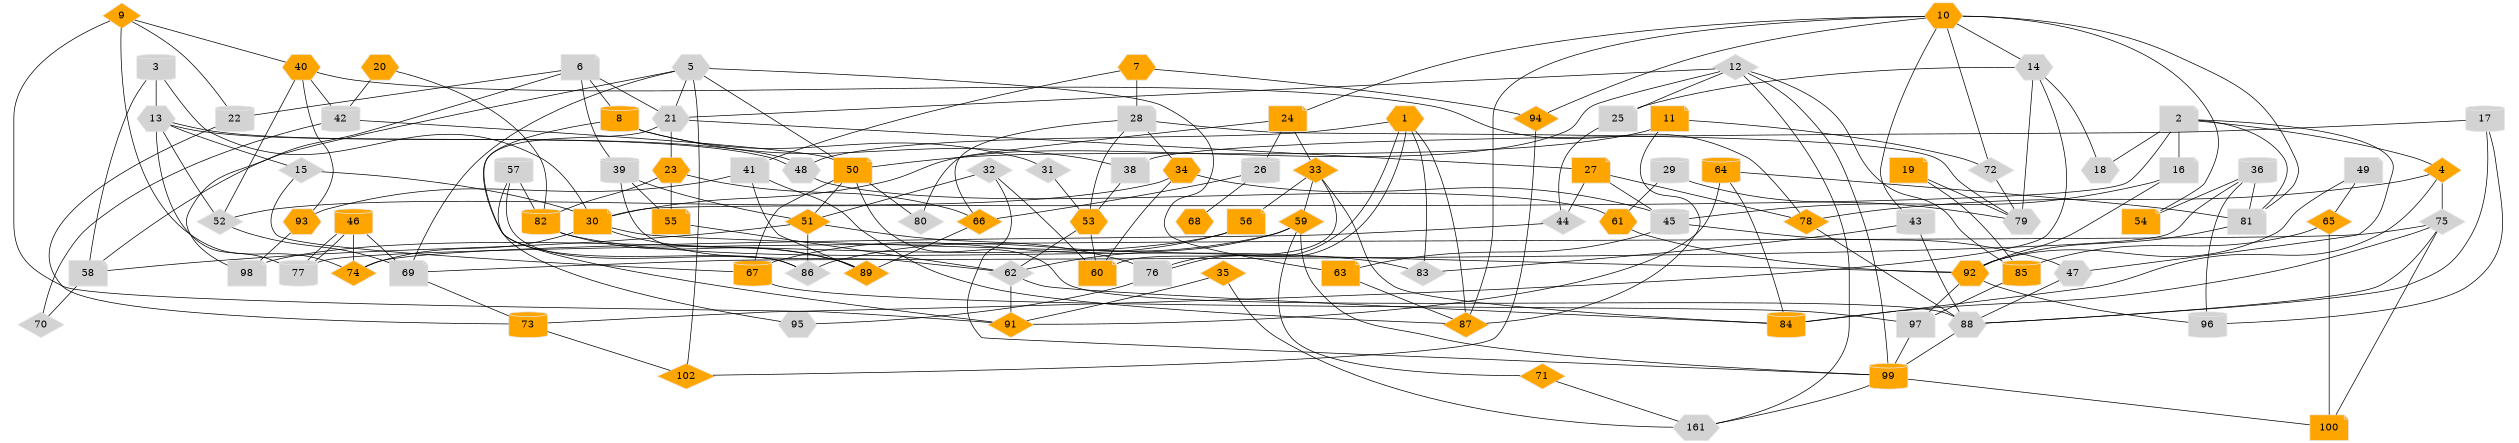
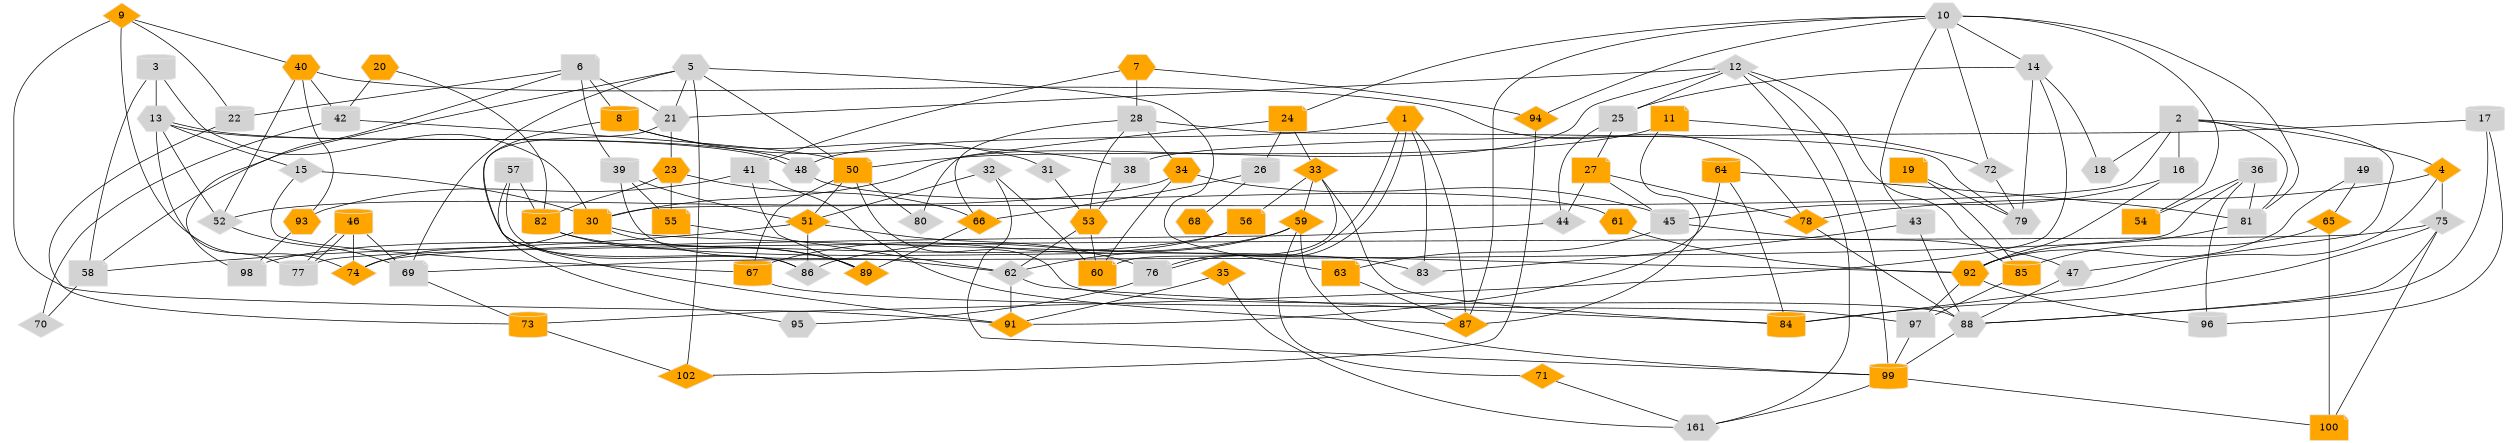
(1944, 16) -> (1944, 16)
(1130, 144) -> (1605, 145)
(1670, 170) -> none
